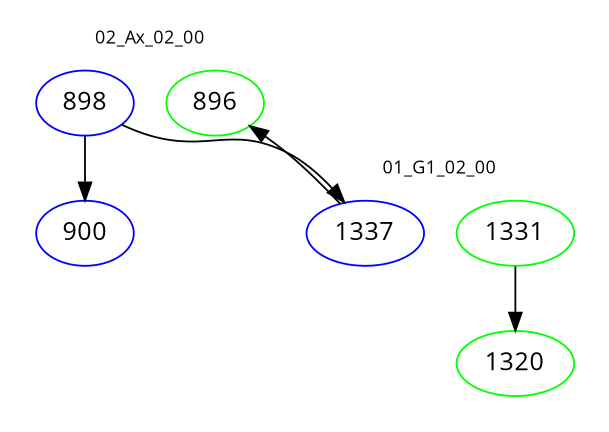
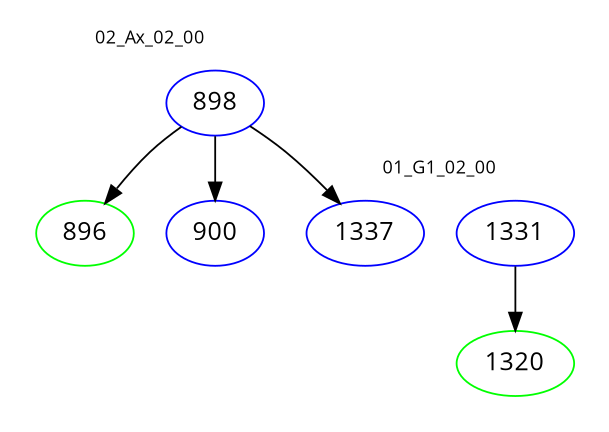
(304, 168) -> (147, 155)
(515, 233) -> (515, 233)
